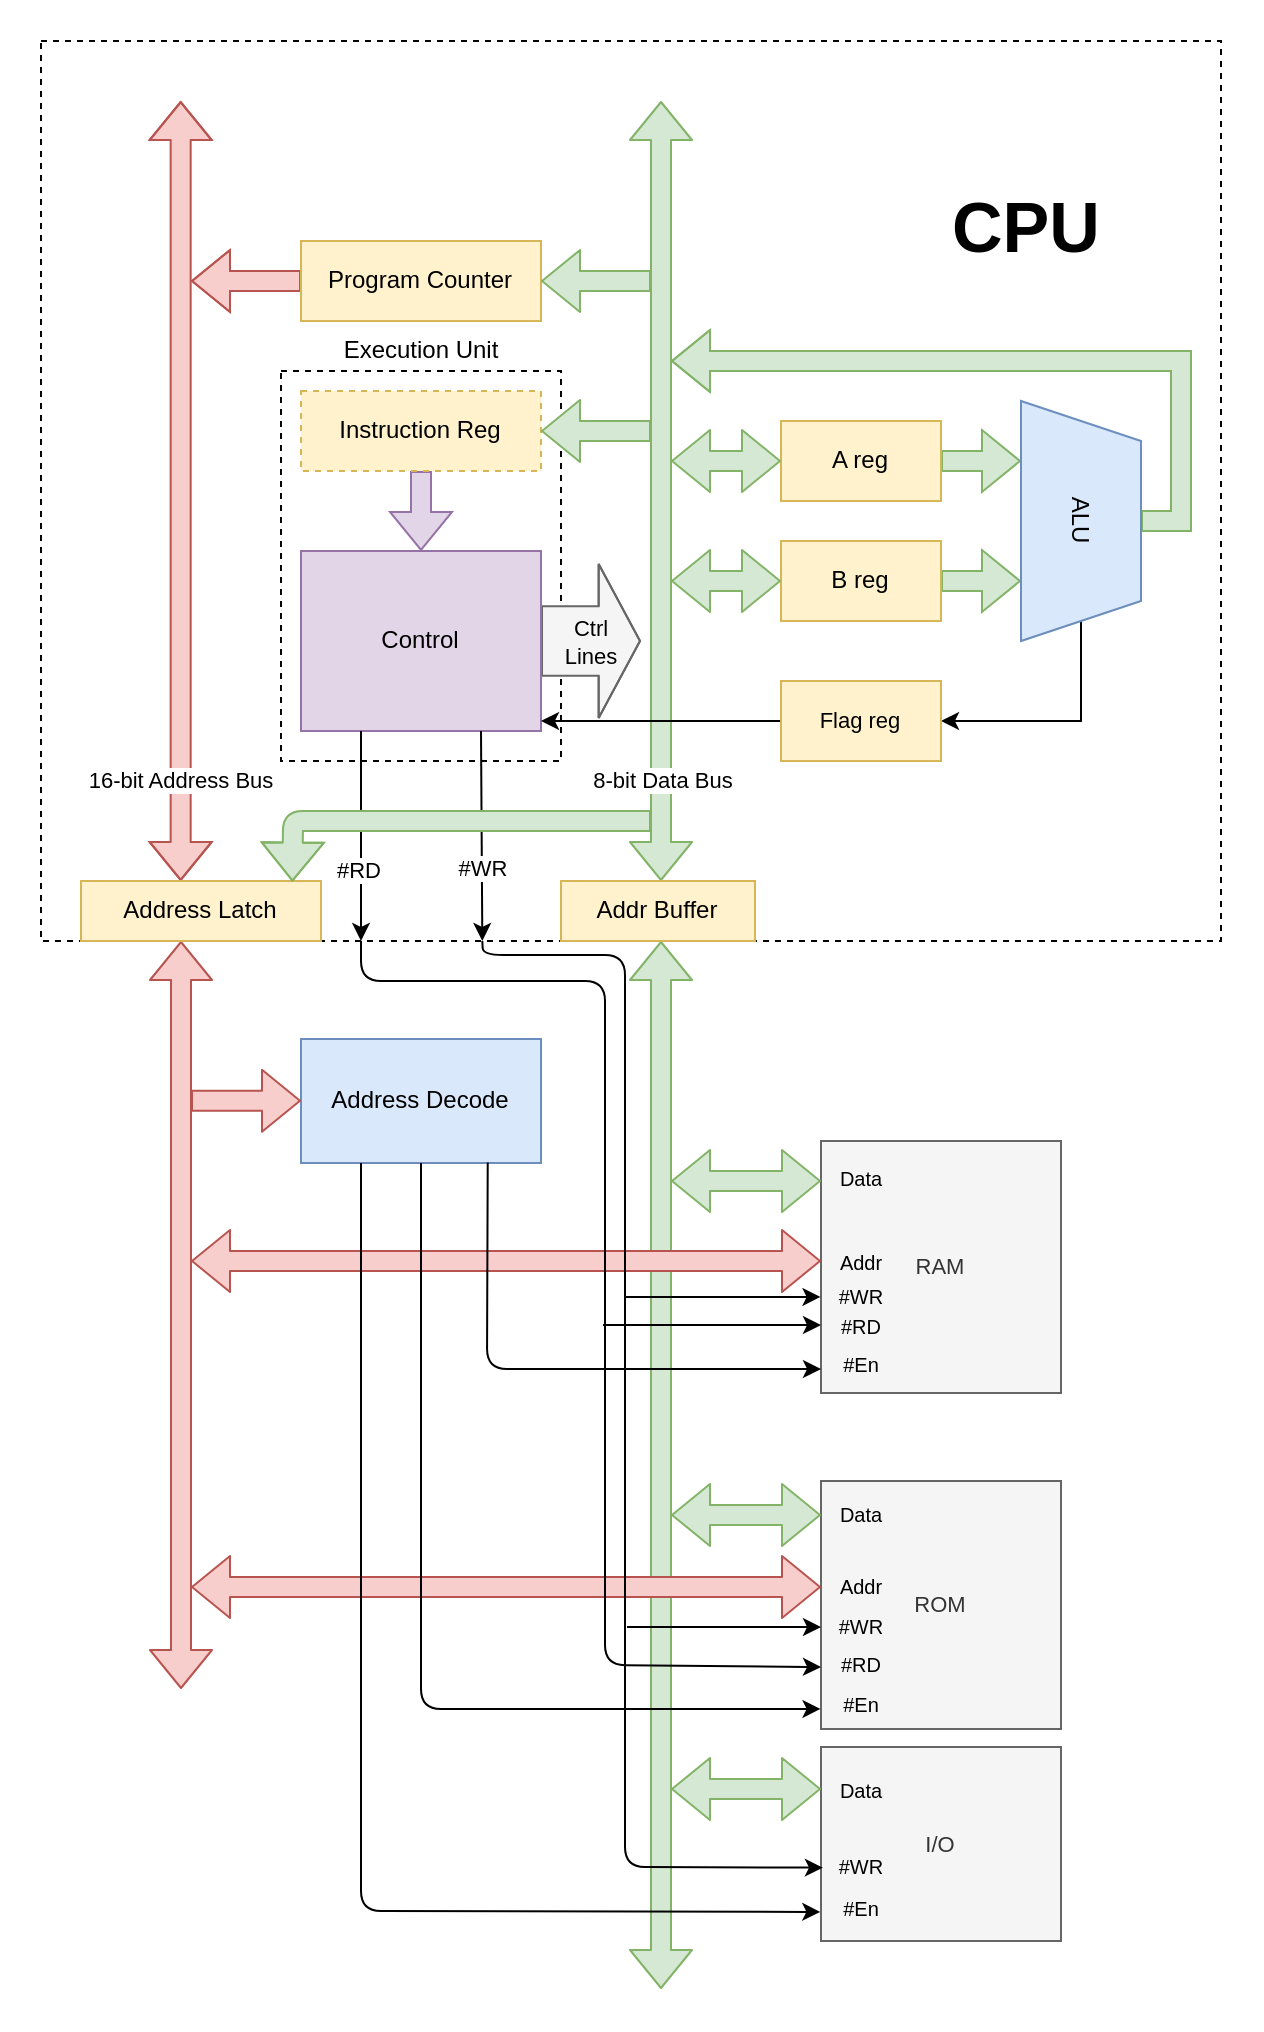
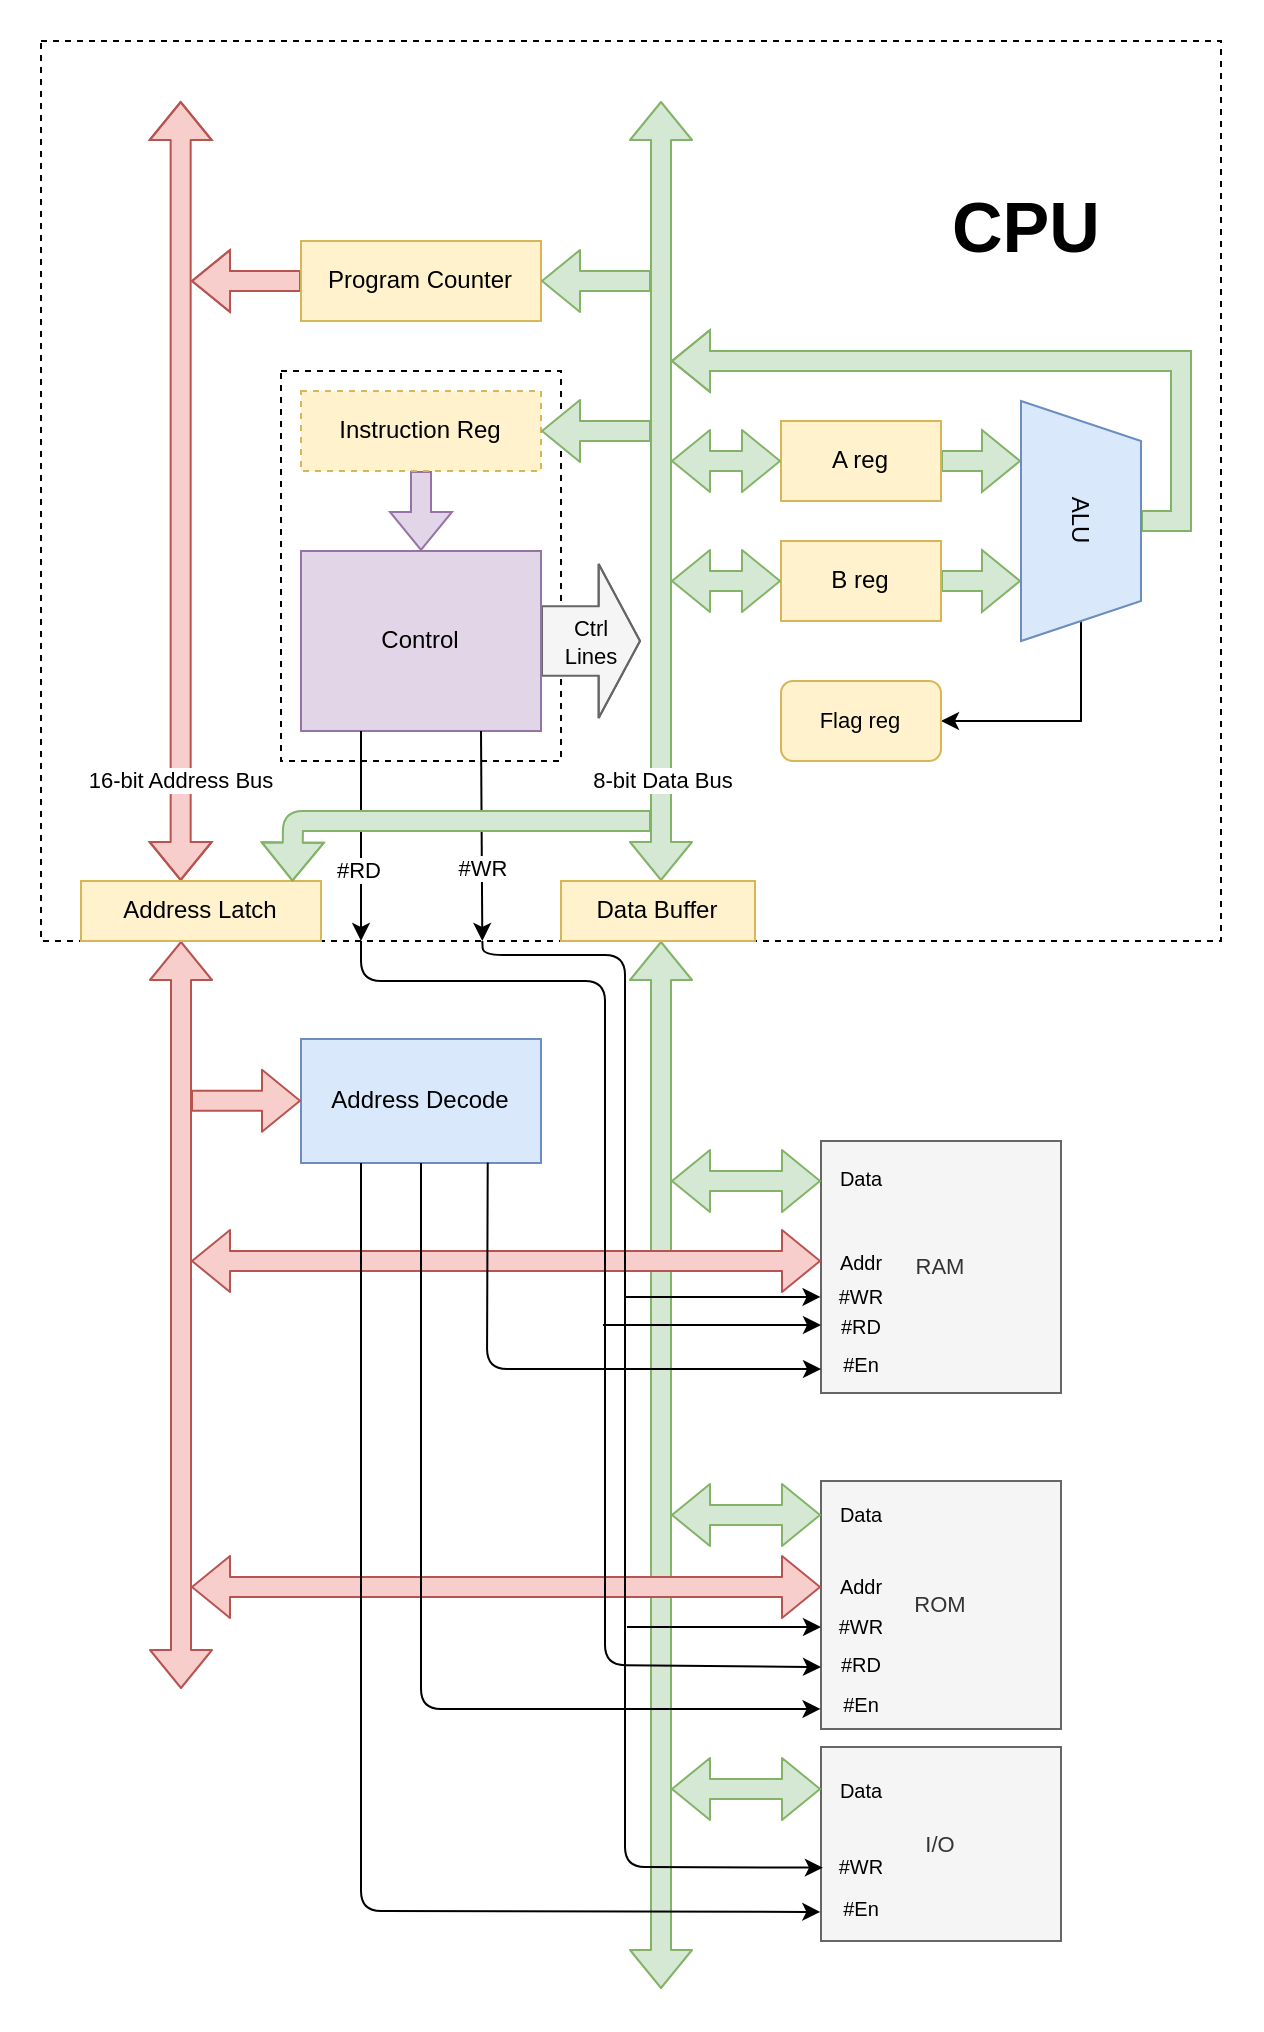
(421, 351) -> none
(668, 721) -> none
(861, 721) -> (861, 721)
(658, 911) -> (658, 911)
